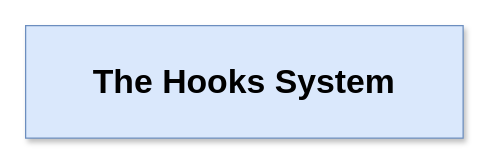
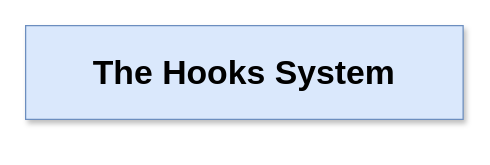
(244, 82) -> (244, 73)
